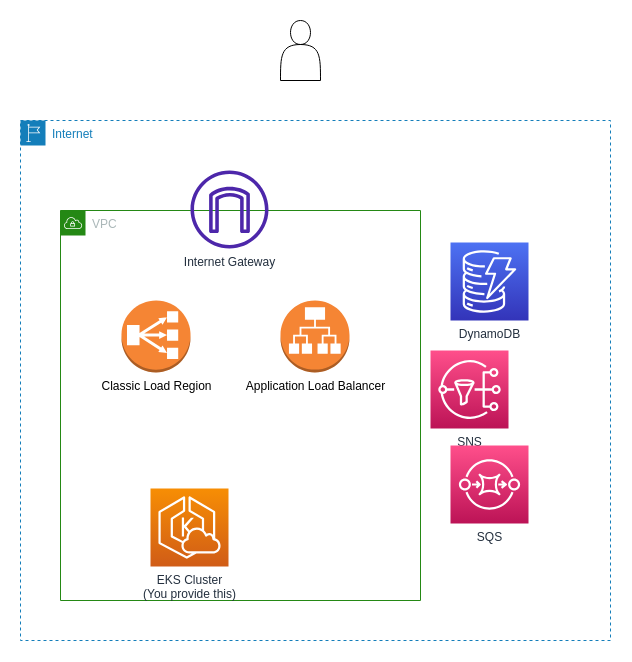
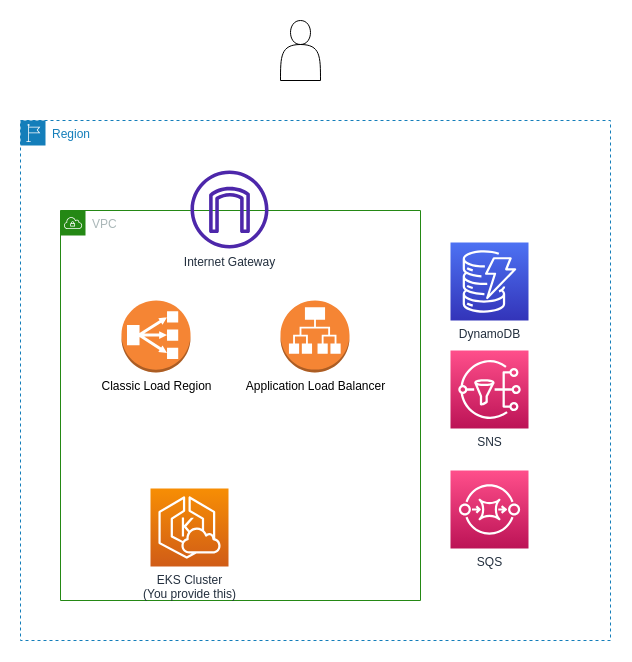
(79, 135) -> (71, 135)
(470, 390) -> (490, 390)
(490, 485) -> (490, 510)
